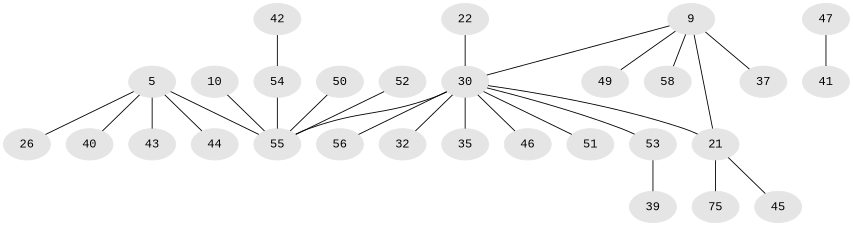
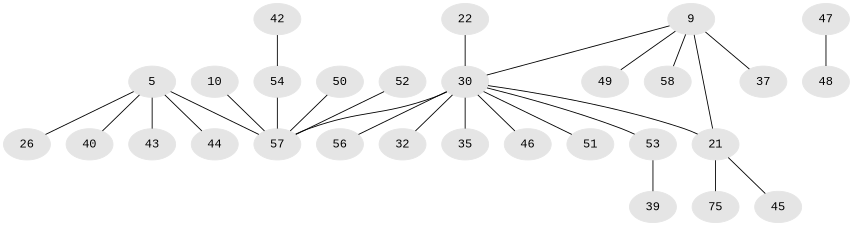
(826, 82) -> (826, 82)
(277, 144) -> (277, 144)
